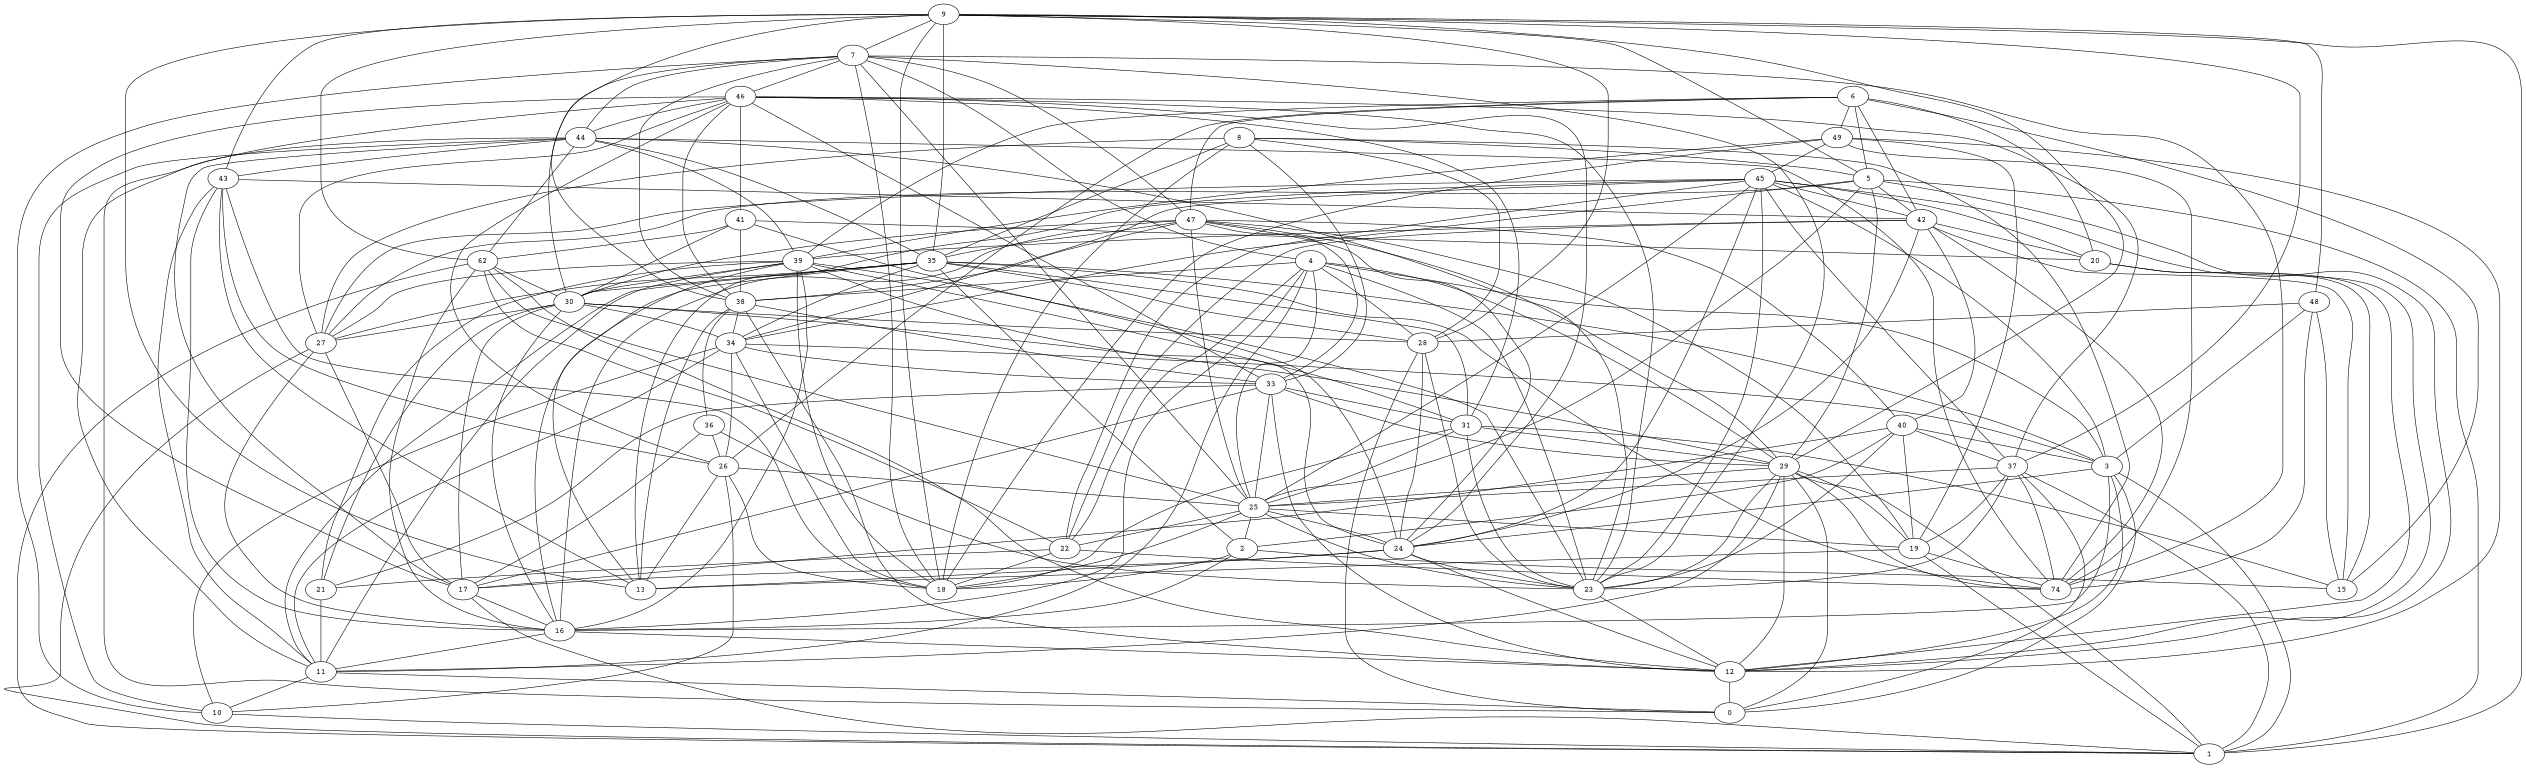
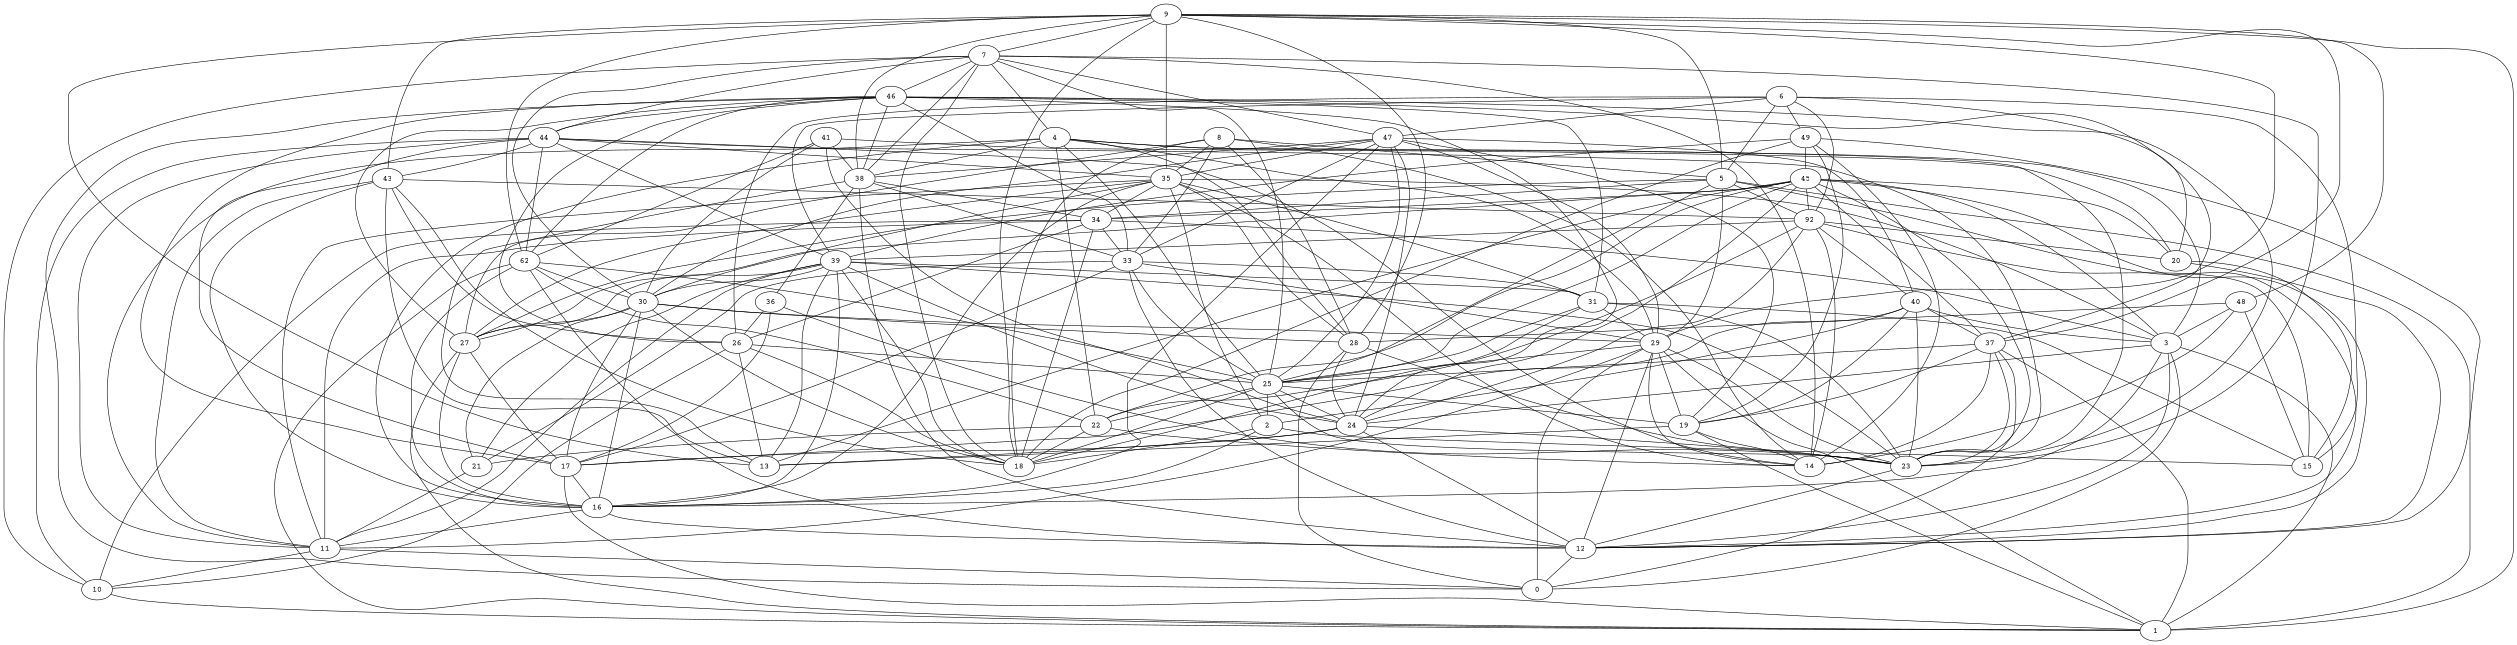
(740, 158) -> (684, 129)
(1922, 220) -> (1810, 220)
(649, 317) -> (820, 407)
(2056, 590) -> (1810, 466)
